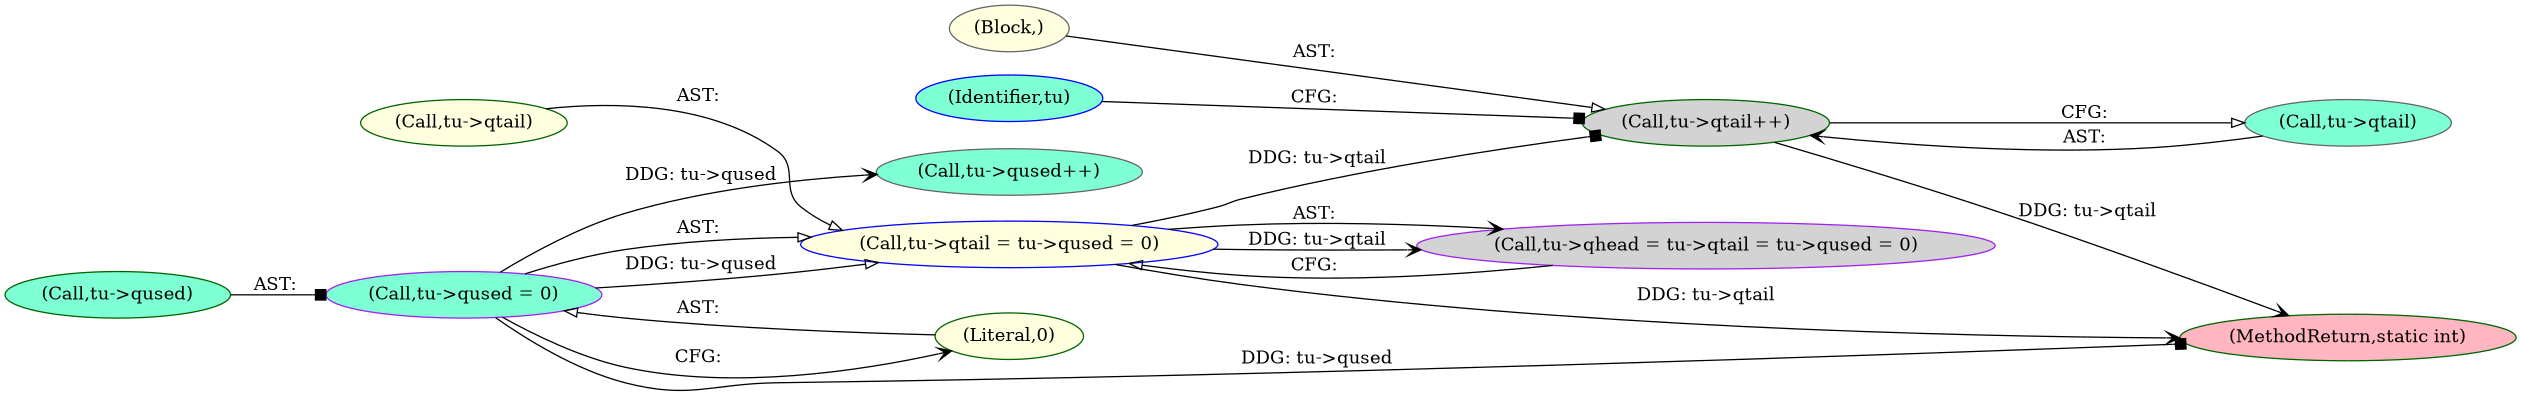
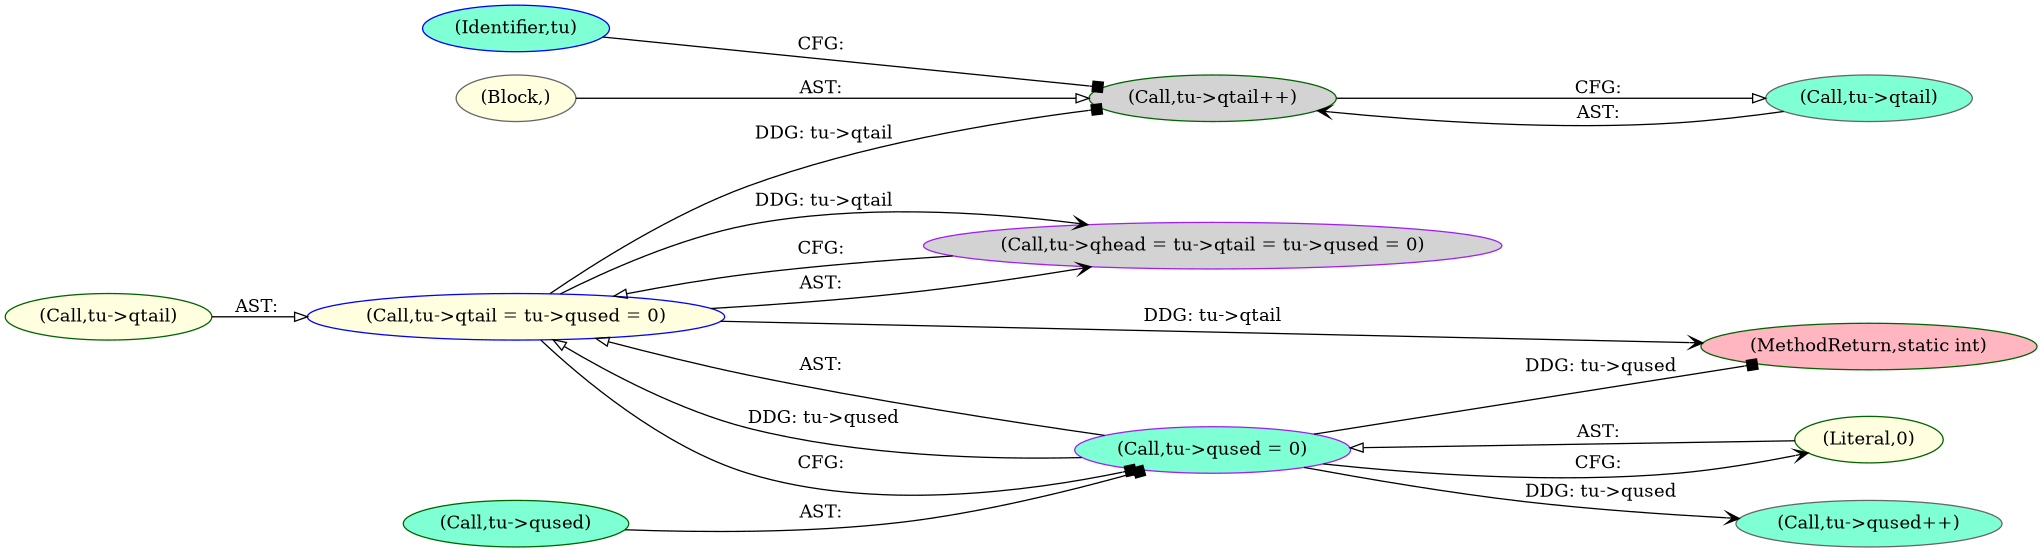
(2027, 222) -> none
none -> (811, 487)
